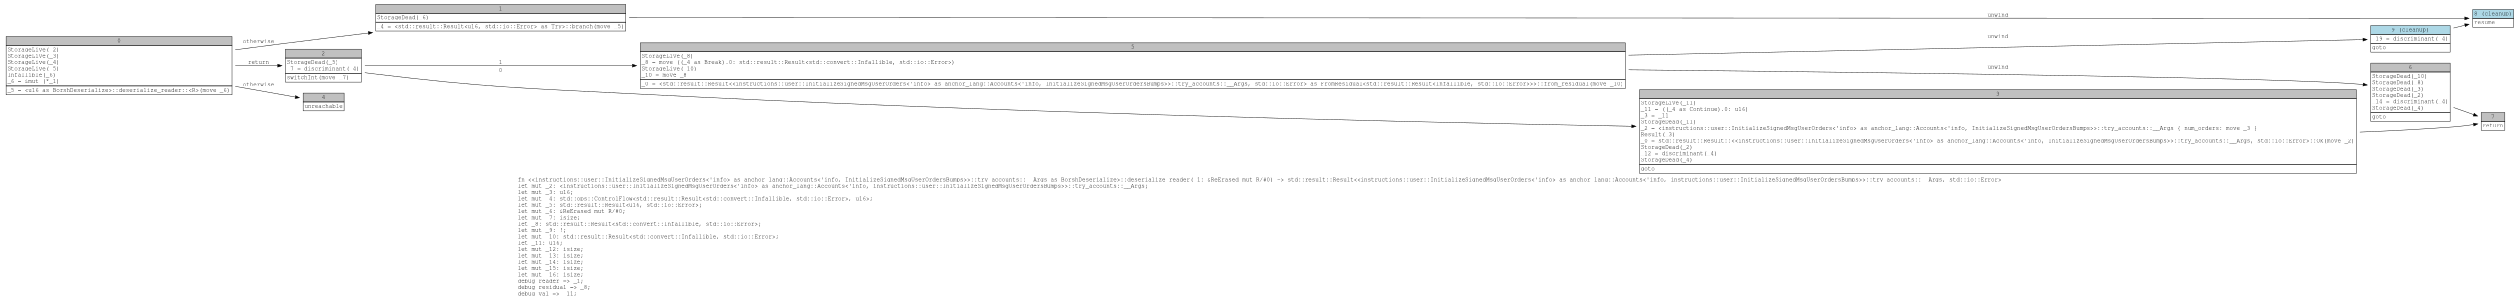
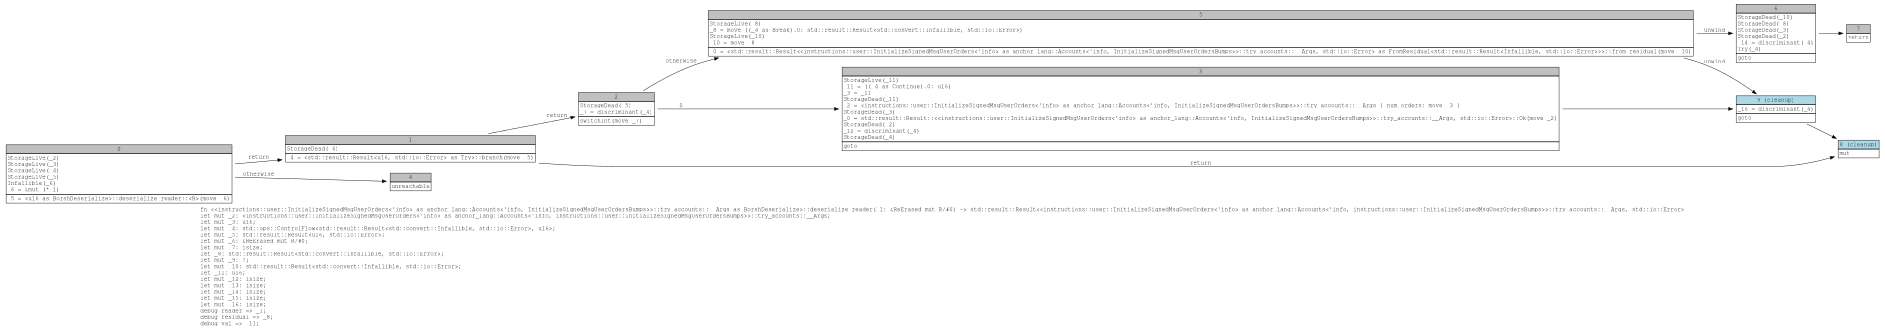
(1998, 15) -> (1201, 163)
(2485, 23) -> (1845, 153)
(2410, 39) -> (1776, 109)
(259, 42) -> (259, 157)
(501, 62) -> (681, 61)
(256, 66) -> (530, 126)
(2398, 108) -> (1750, 49)
(2417, 129) -> (1646, 109)
(1658, 134) -> (870, 112)
